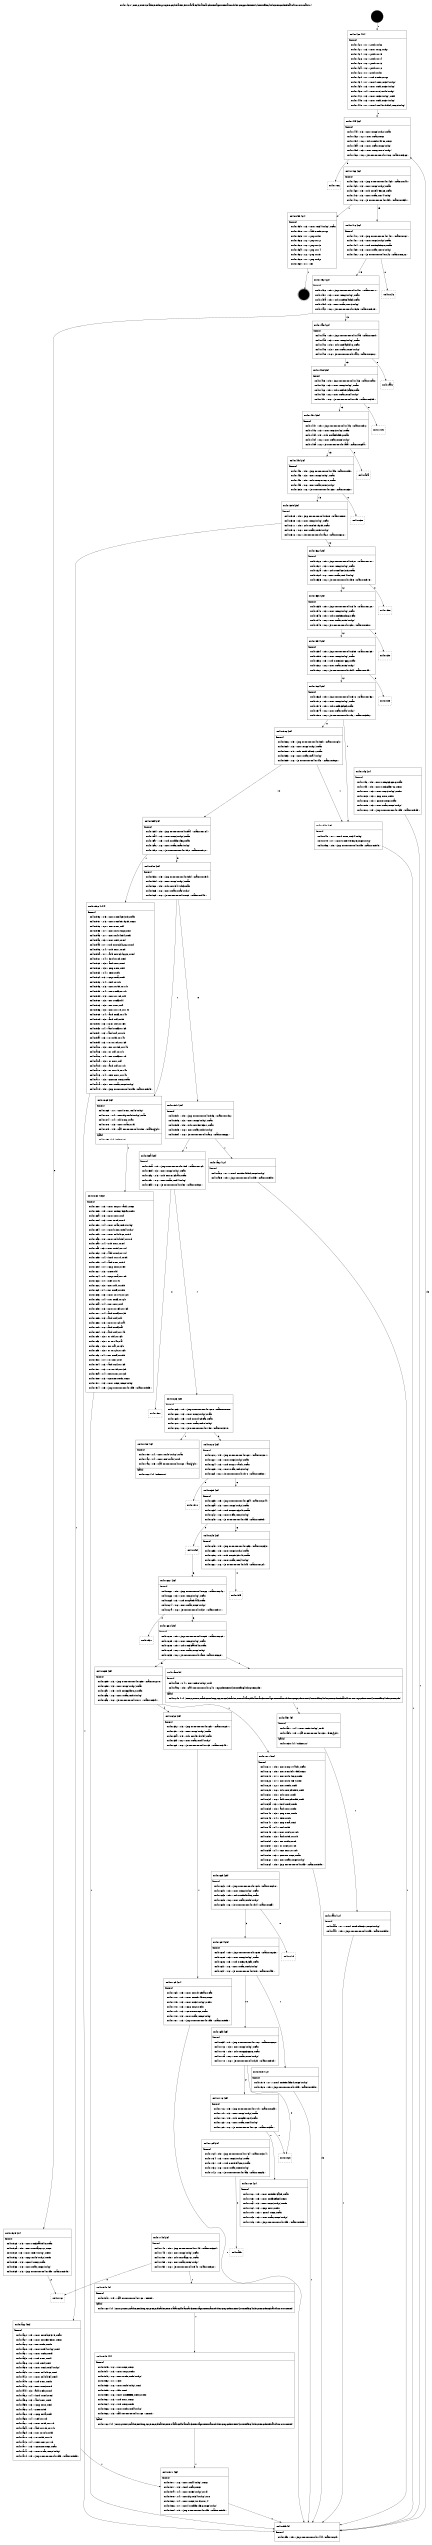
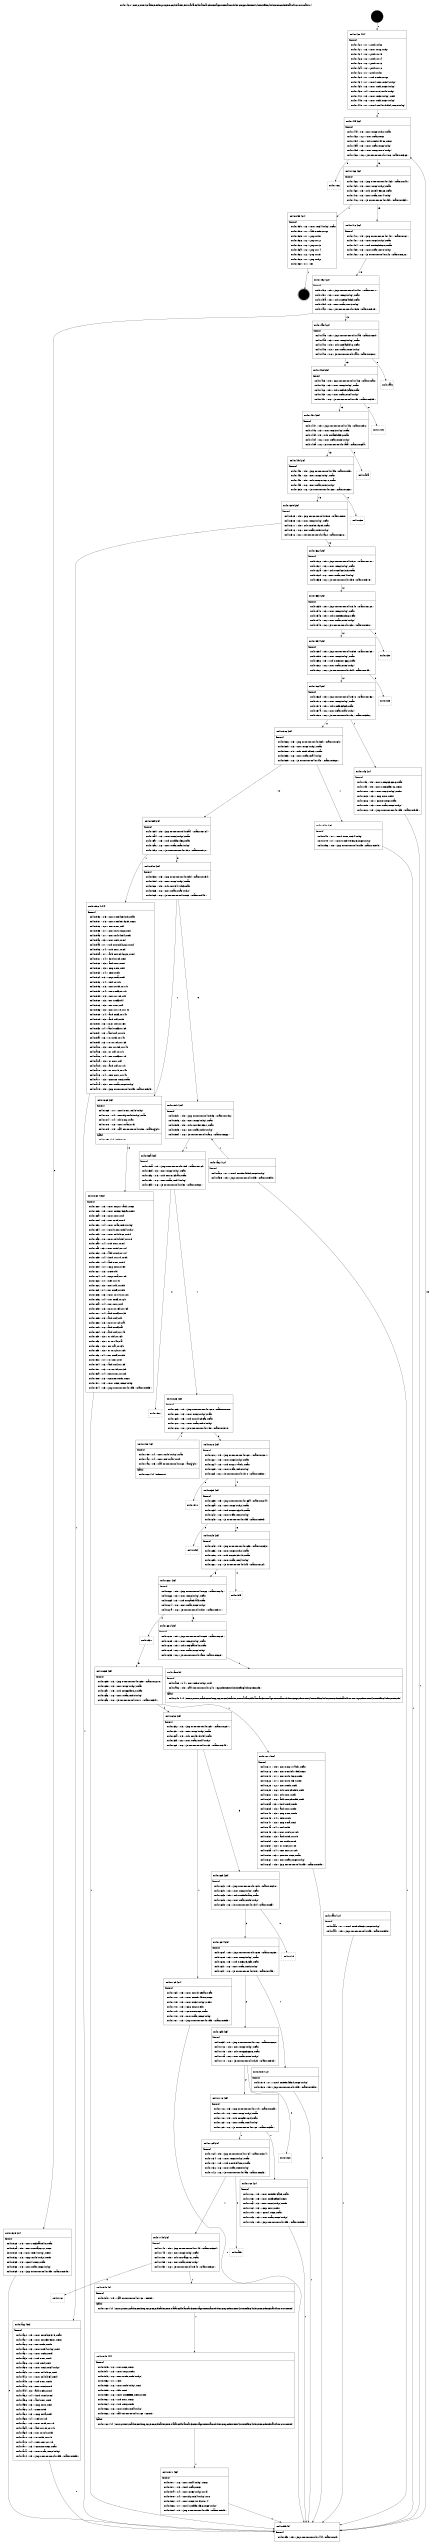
none -> (377, 162)
(388, 295) -> none
(385, 611) -> none
(346, 770) -> (363, 743)
(128, 1148) -> (128, 1148)
(223, 1148) -> (220, 1150)
(184, 1436) -> (179, 1437)
(237, 1483) -> (237, 1483)
(192, 1565) -> (215, 1572)
(161, 1663) -> (141, 1655)
(309, 1731) -> none
none -> (221, 1810)
(246, 2002) -> (246, 2002)
(280, 2141) -> (240, 2135)
(322, 2158) -> (322, 2158)
none -> (211, 2205)
(51, 2284) -> (25, 2515)
none -> (304, 2372)
(117, 2474) -> (142, 2529)
